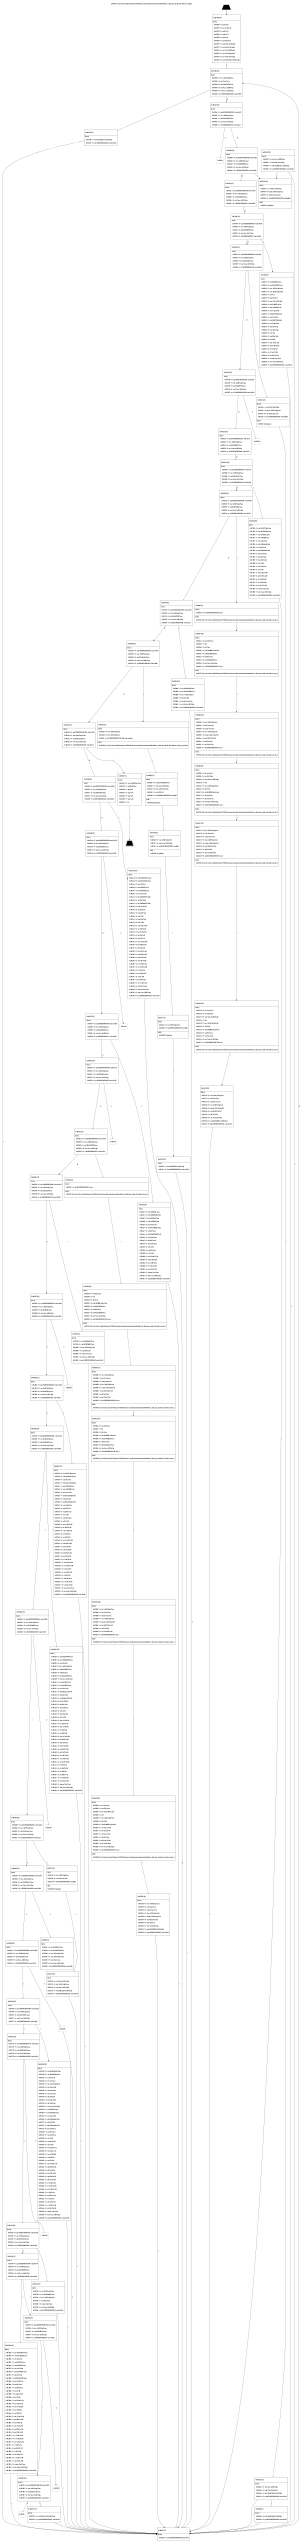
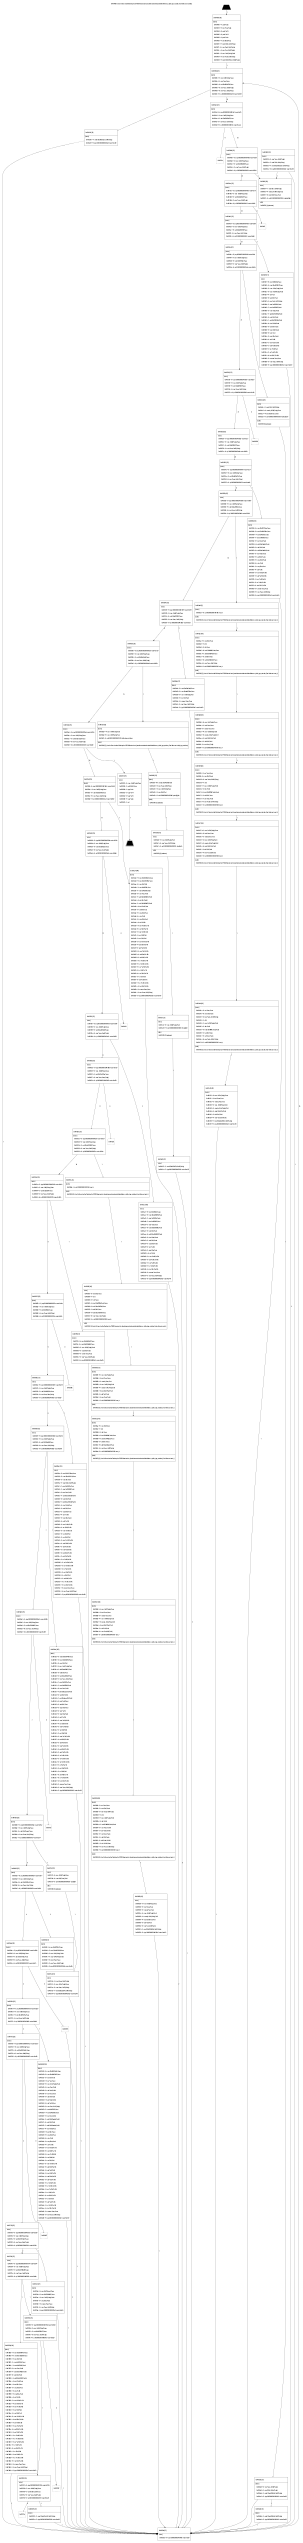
none -> (262, 227)
